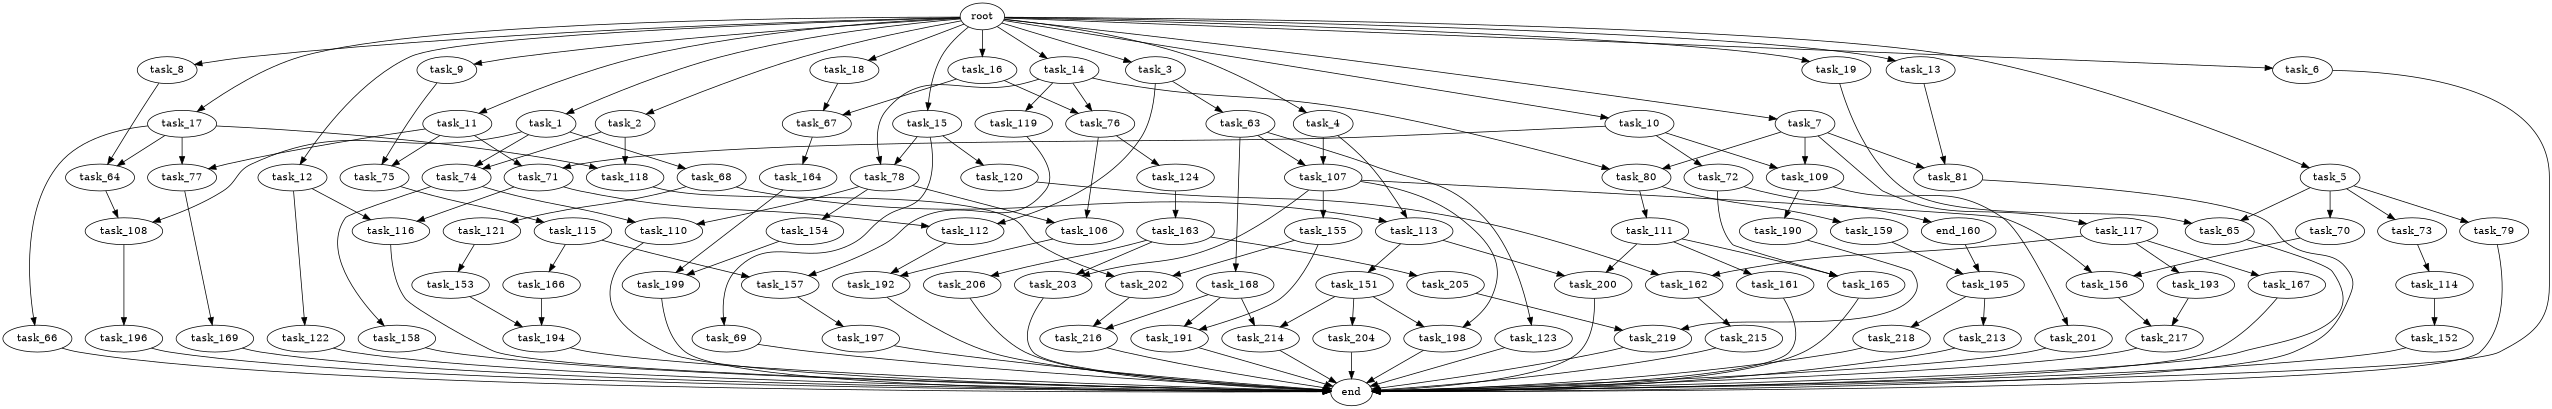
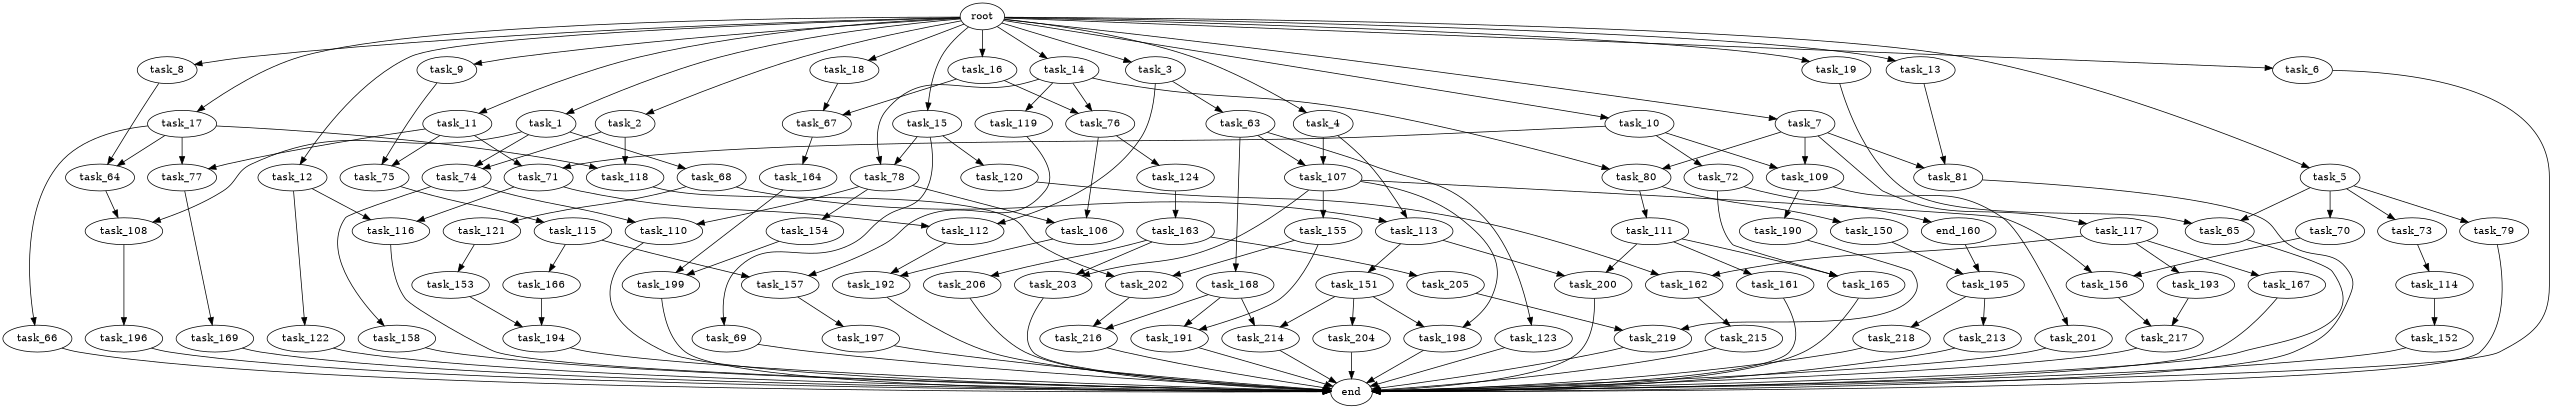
(1869, 231) -> (1869, 231)
